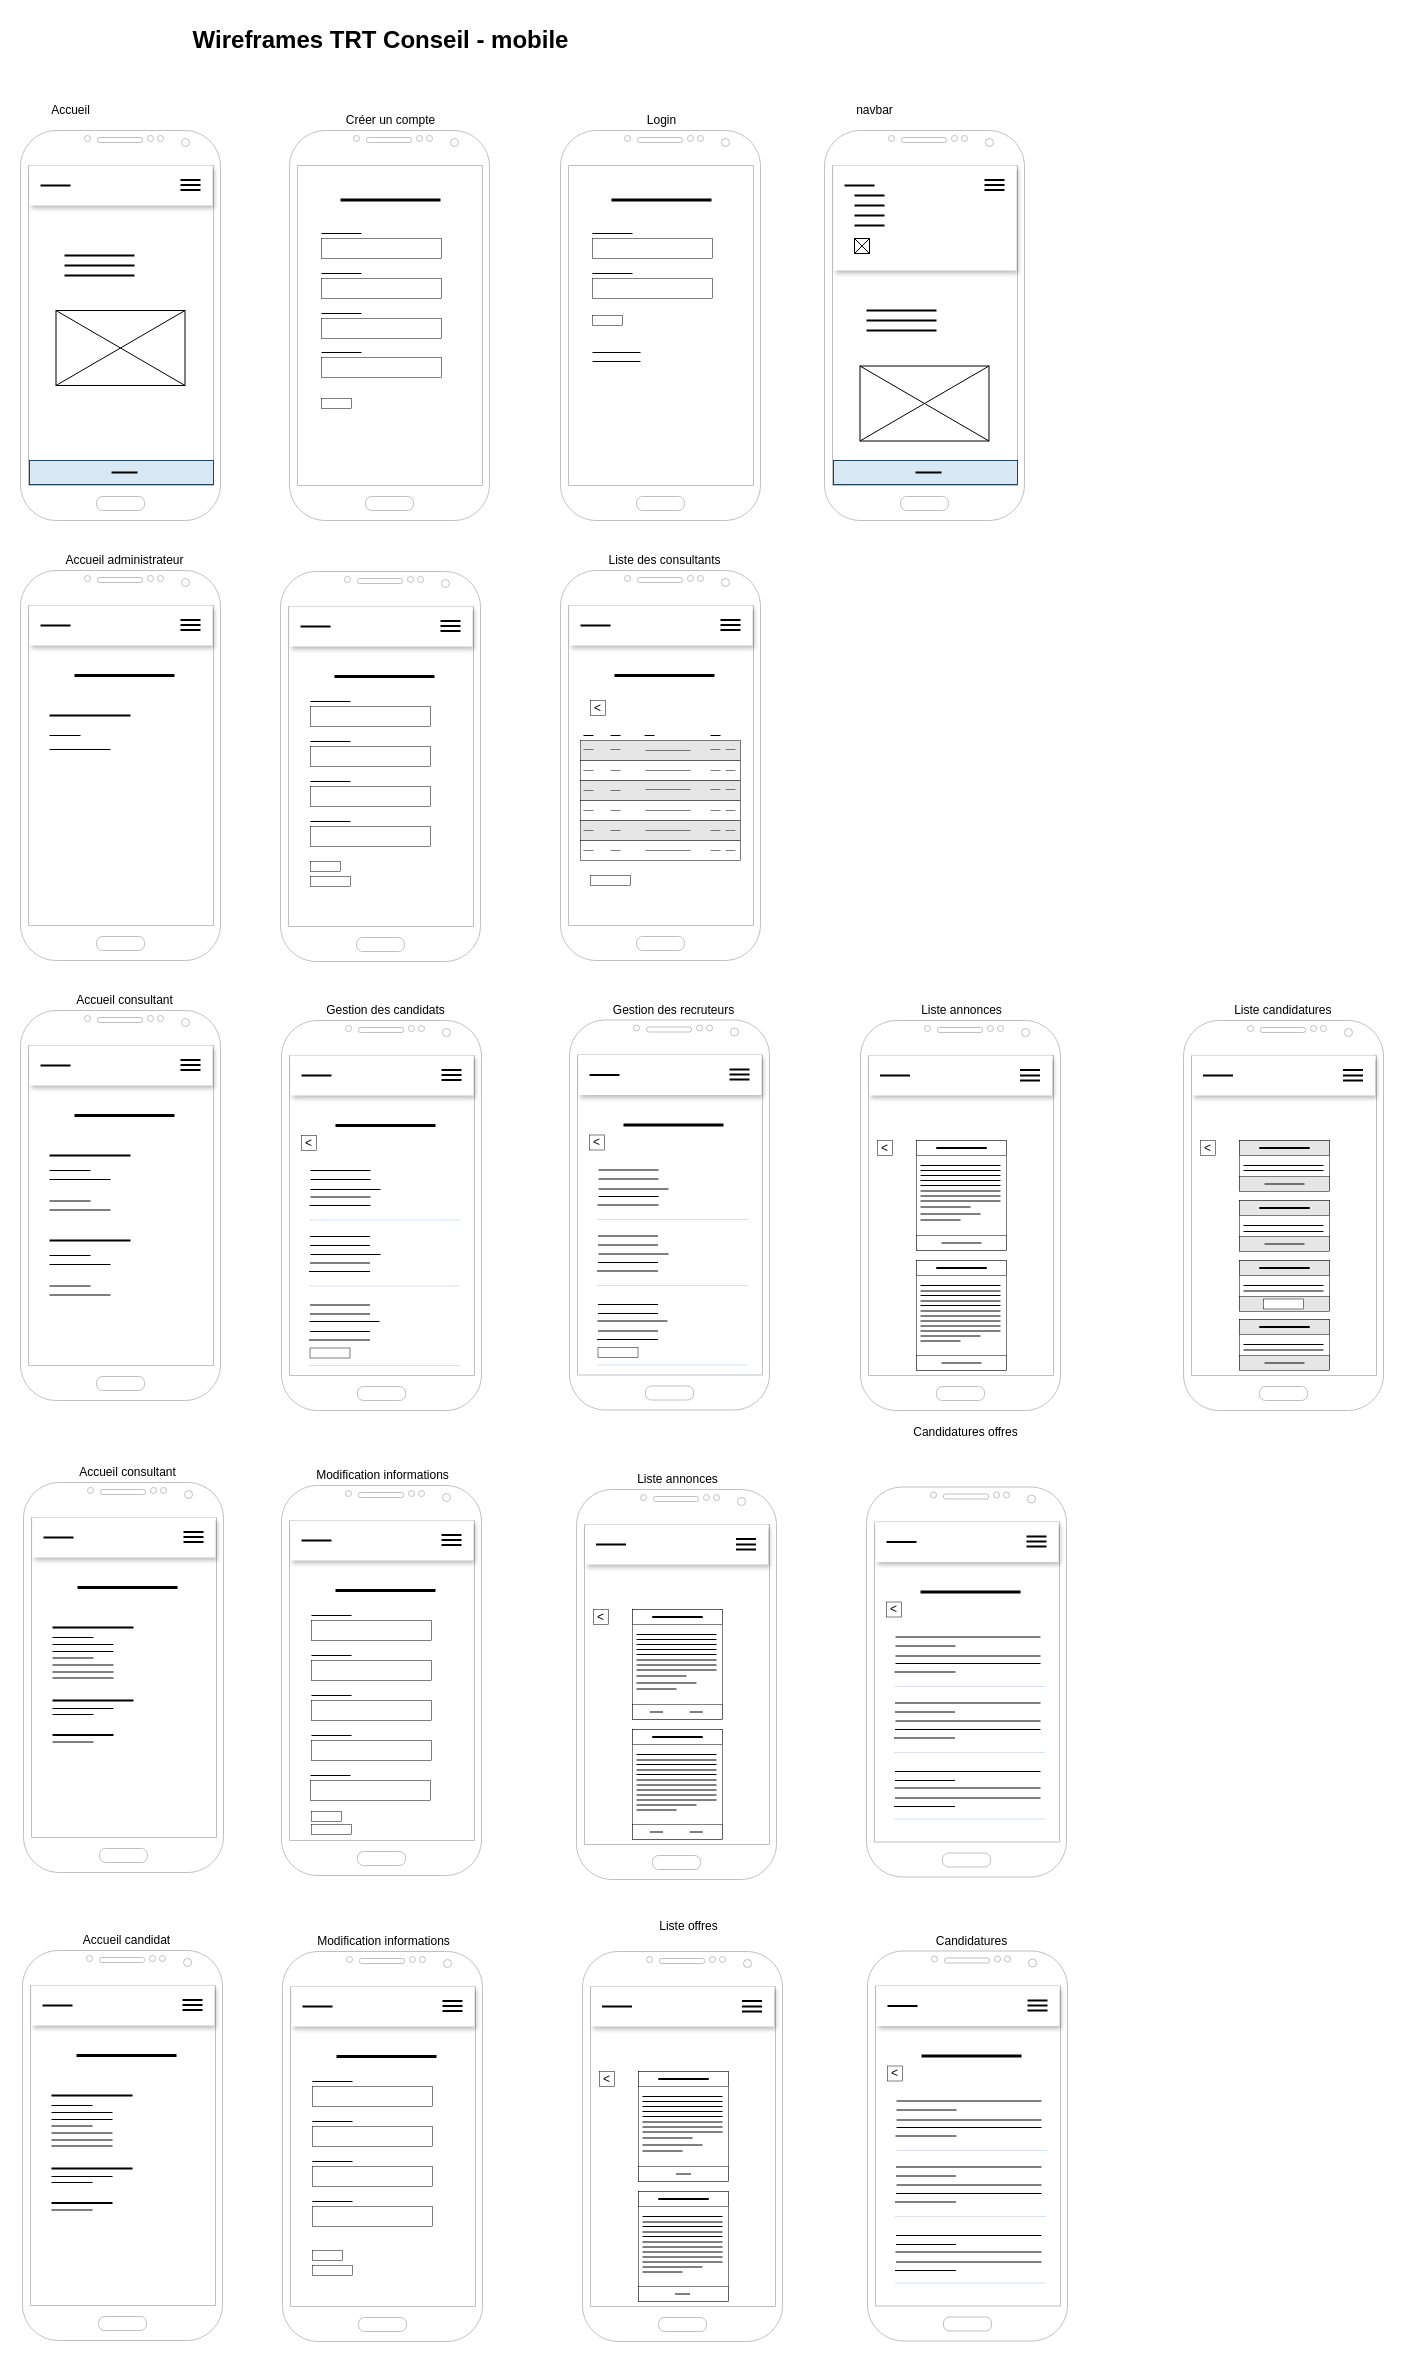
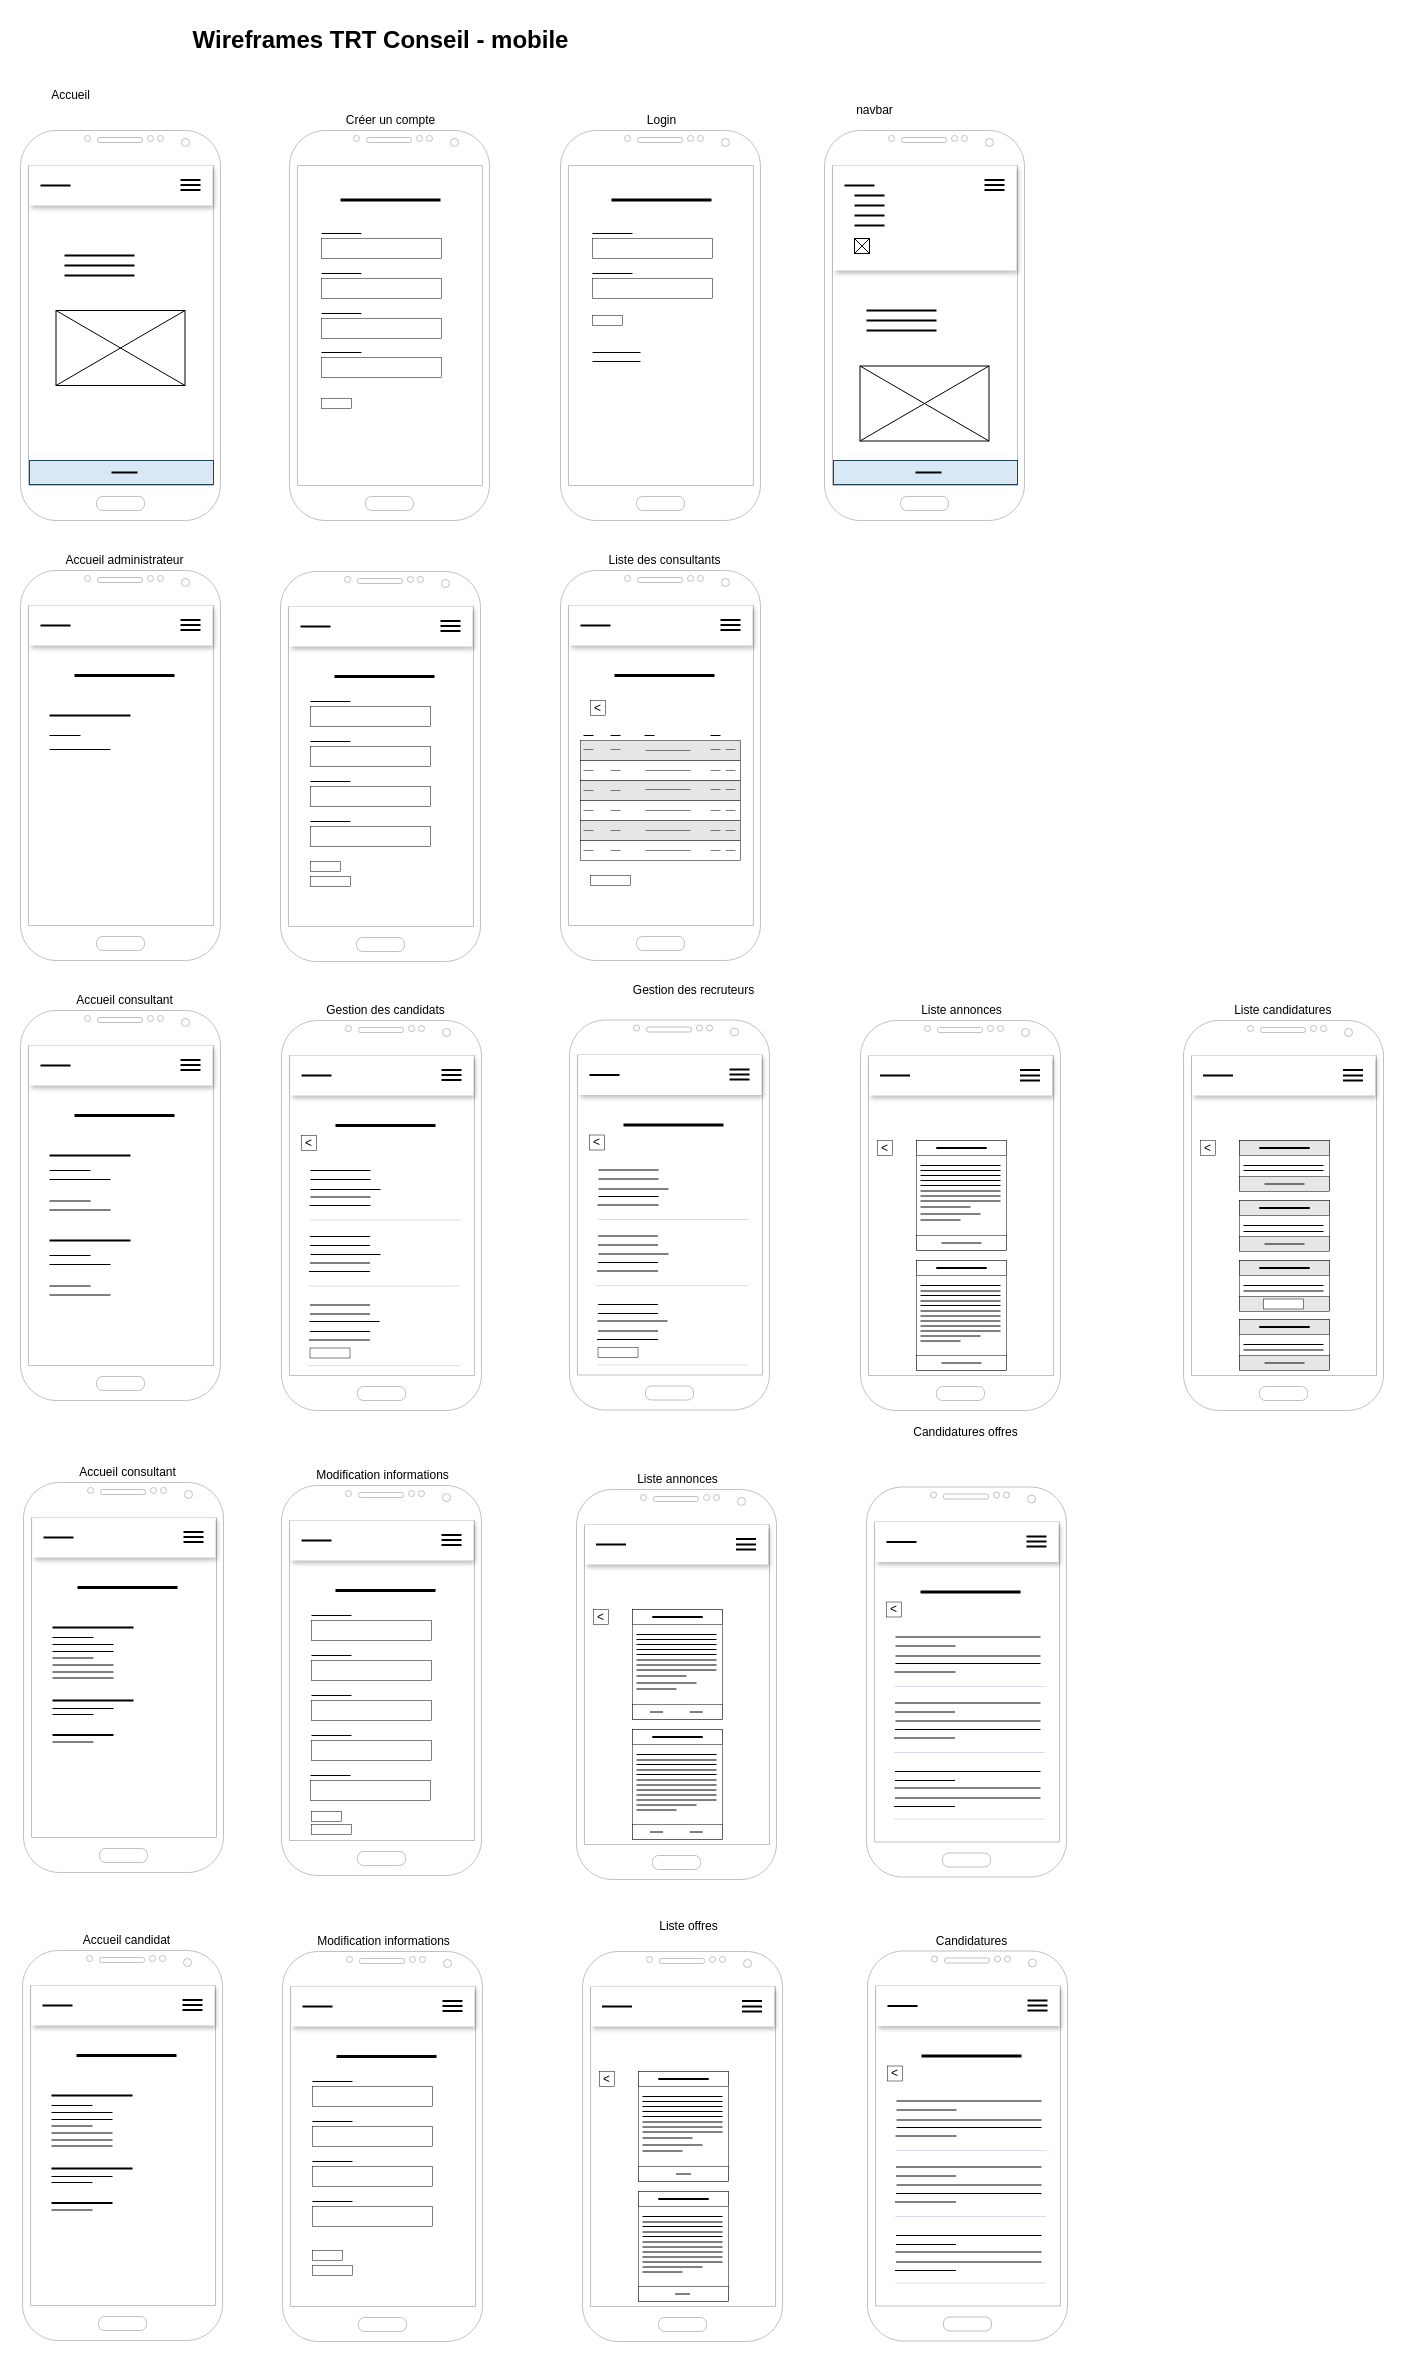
(71, 111) -> (71, 96)
(674, 1010) -> (694, 990)
